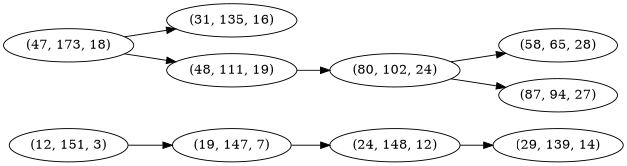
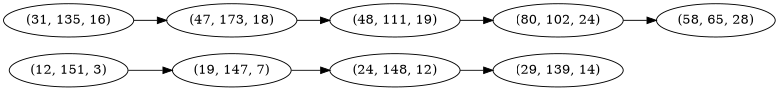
(145, 34) -> (145, 20)
(558, 95) -> none
